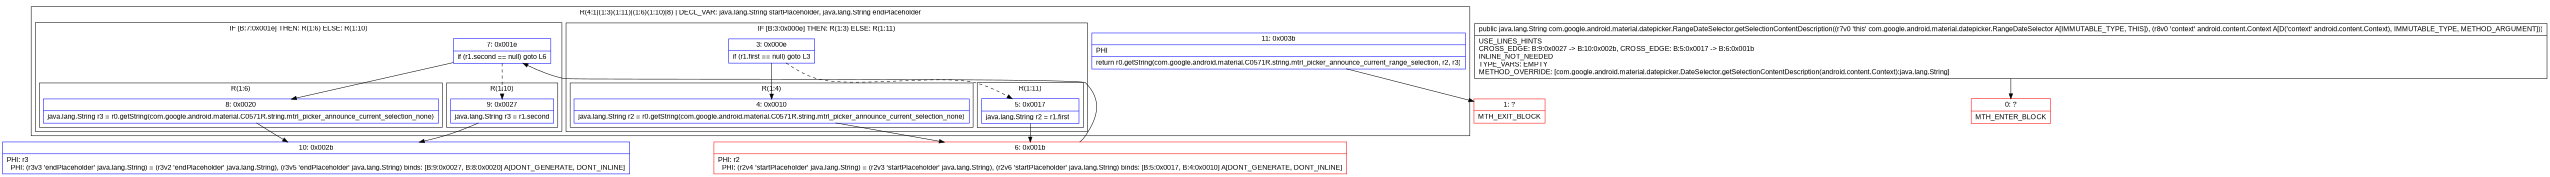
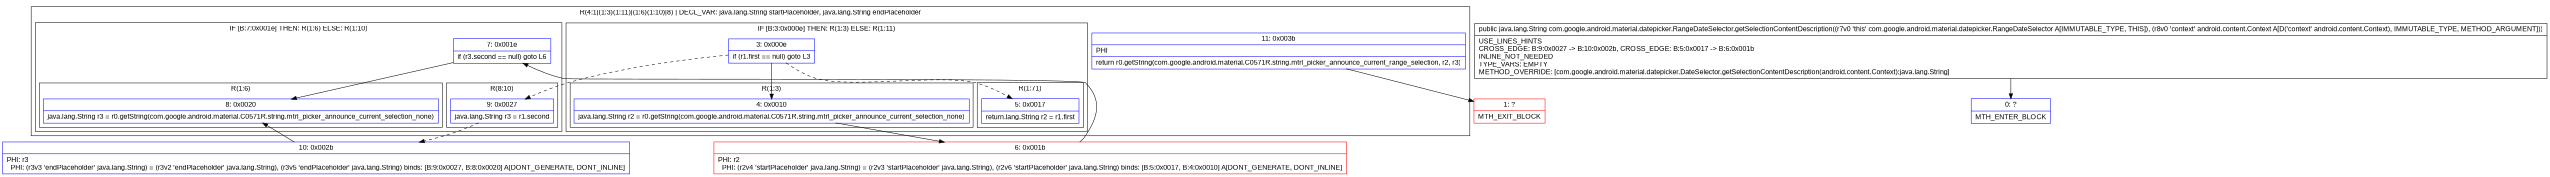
(502, 57) -> (502, 57)
(502, 79) -> (628, 69)
(502, 89) -> (502, 89)
(772, 89) -> (772, 89)
(1030, 89) -> (1030, 89)
(2011, 111) -> (2011, 111)
(1028, 117) -> (1030, 117)
(1030, 130) -> none
(270, 131) -> (281, 134)
(452, 133) -> (452, 133)
